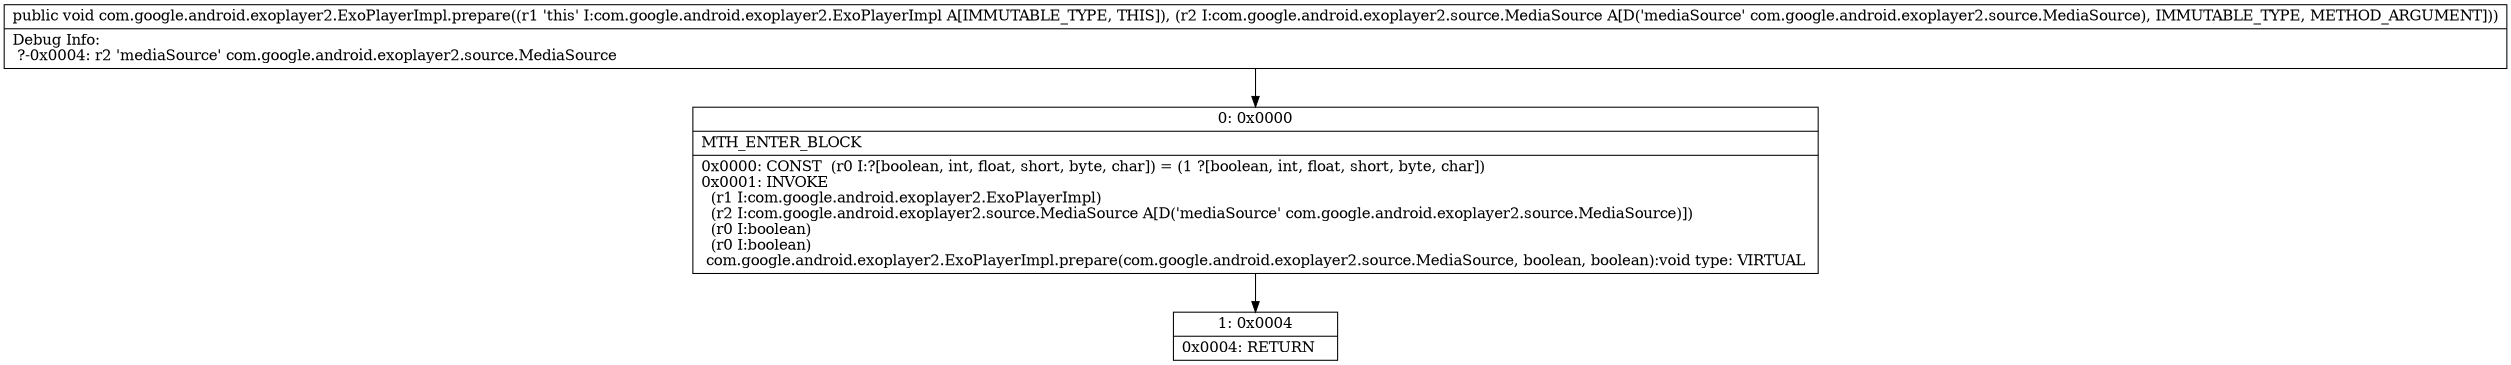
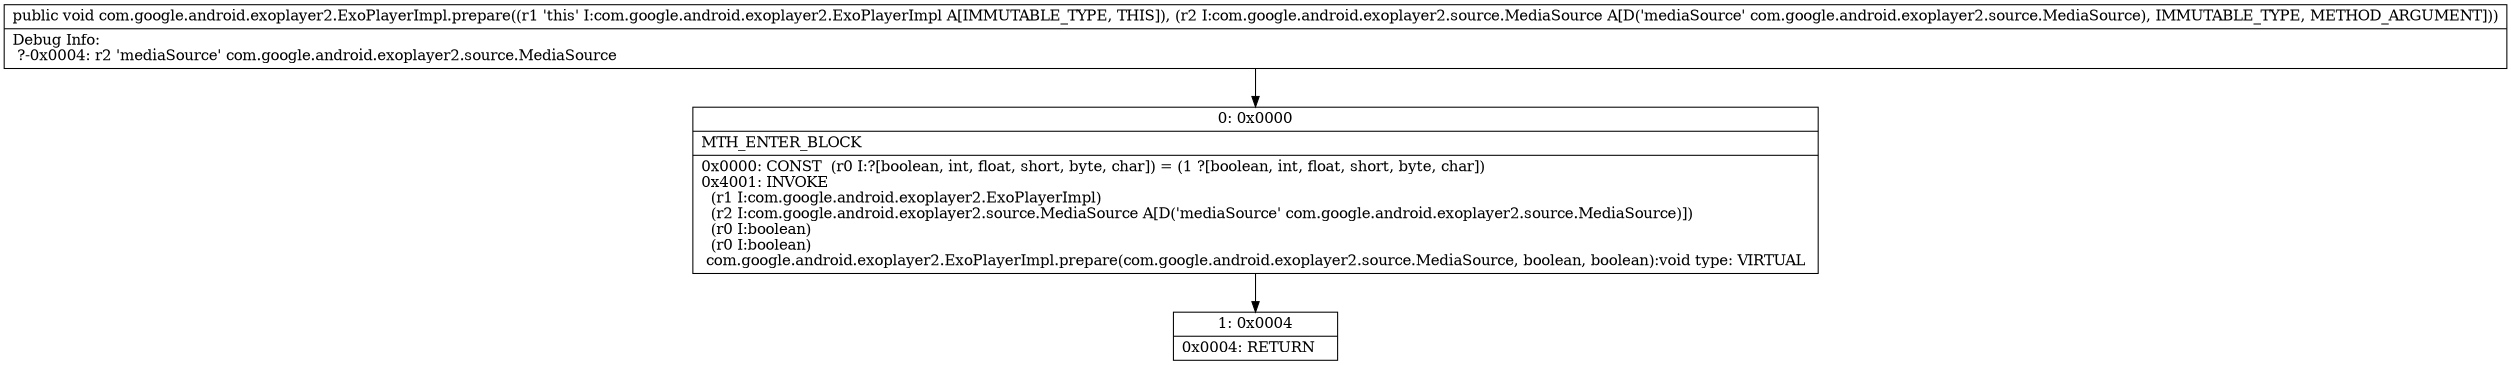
(770, 182) -> (770, 182)
